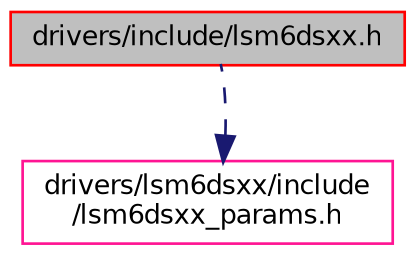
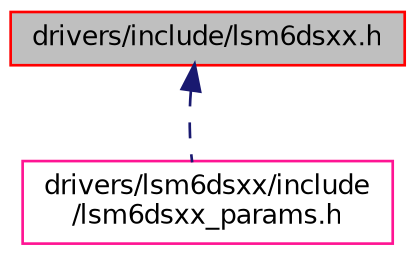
(225, 99) -> (190, 126)
